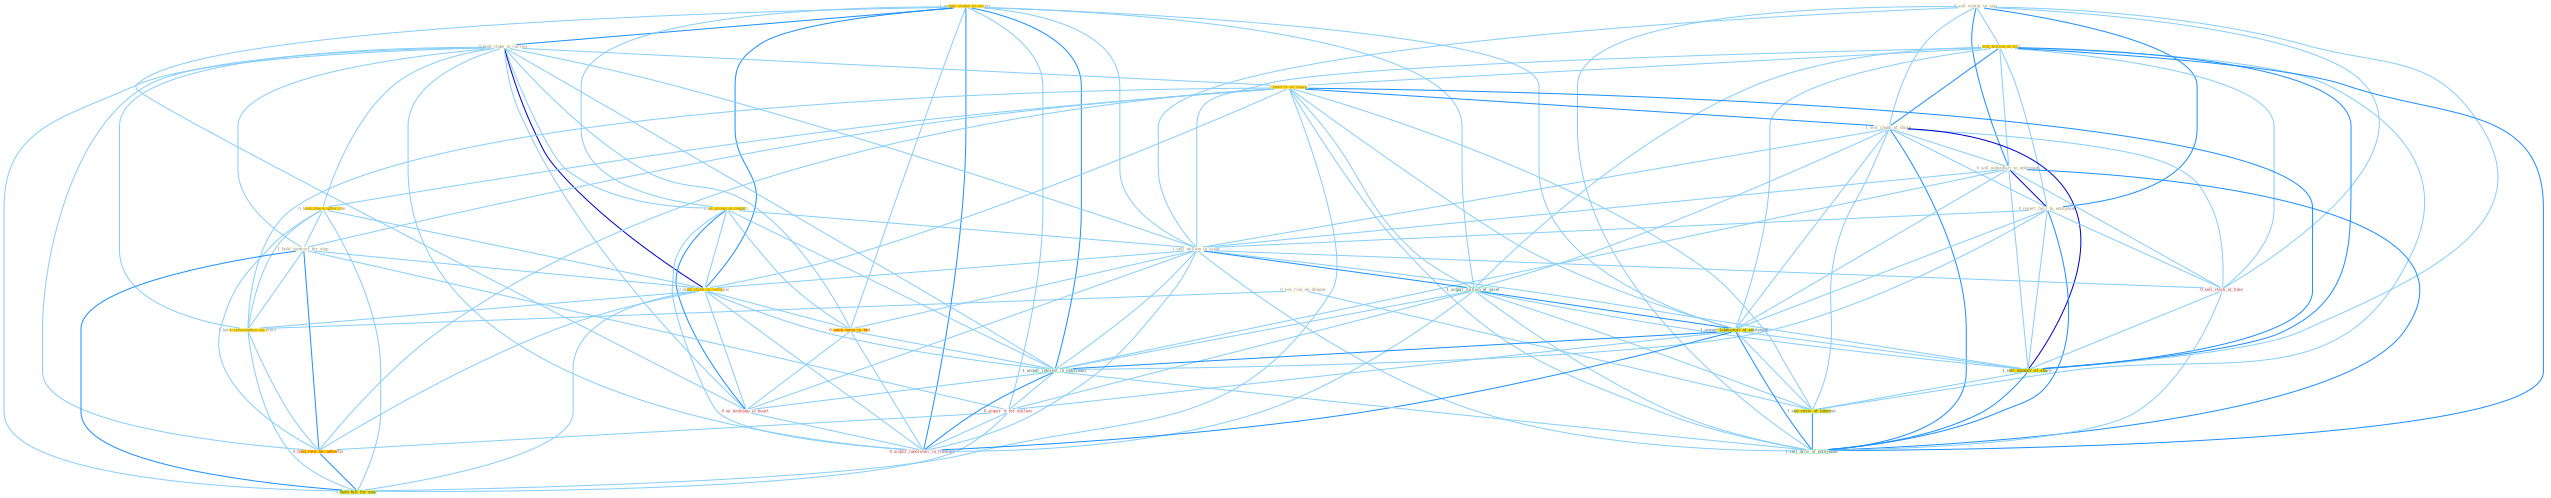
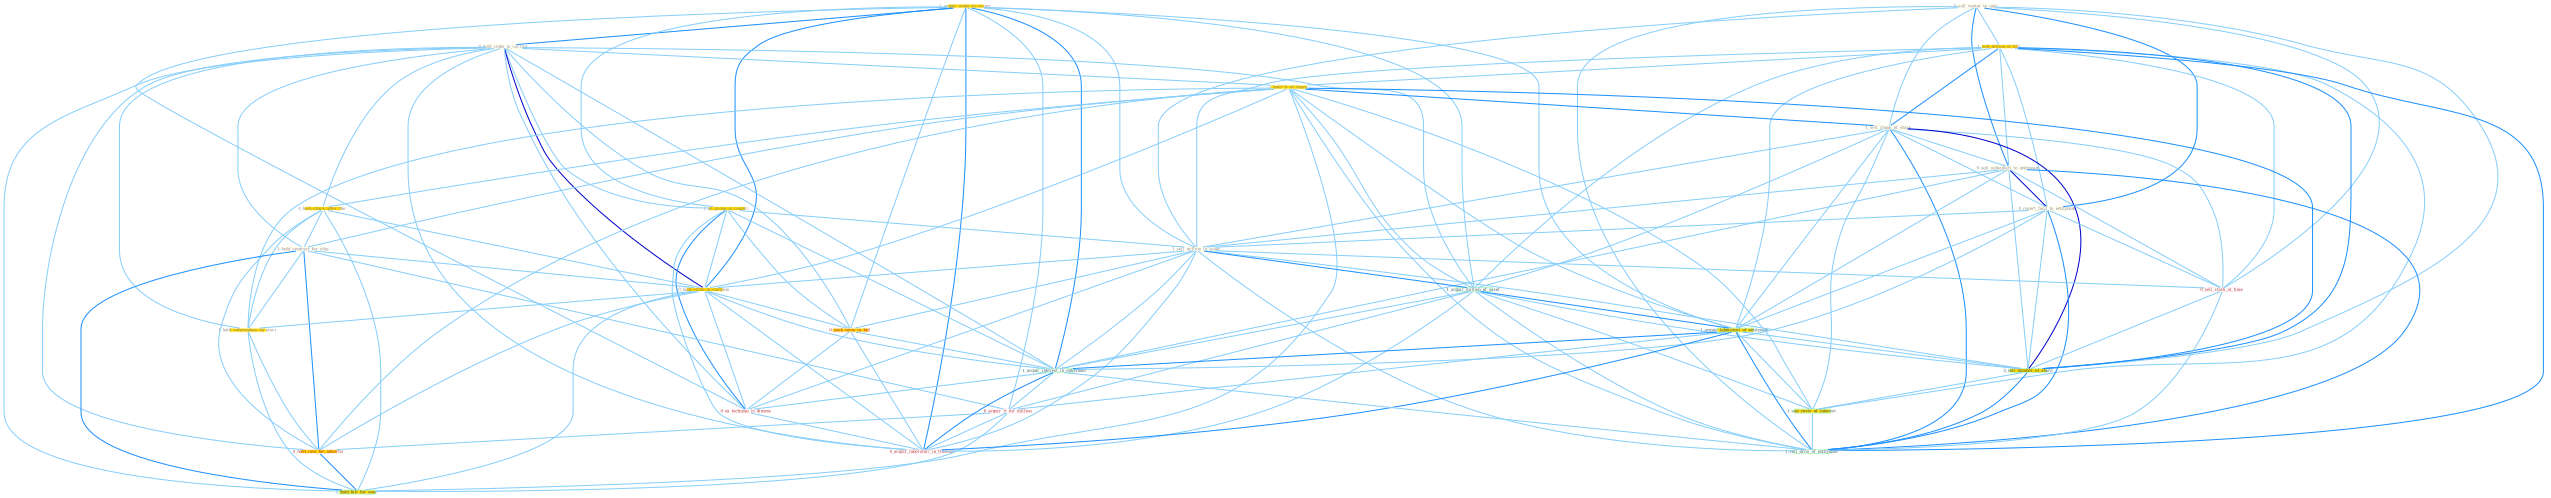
(872, 143) -> (1044, 60)
(1304, 290) -> none
(2028, 371) -> (2028, 371)
(746, 411) -> (746, 411)
(1812, 431) -> (1812, 431)
